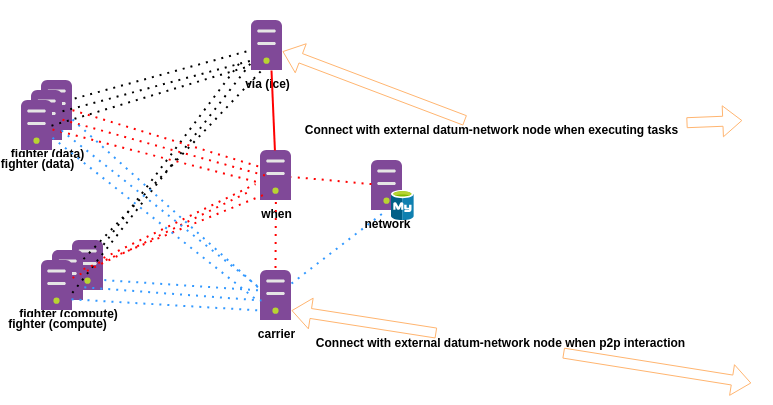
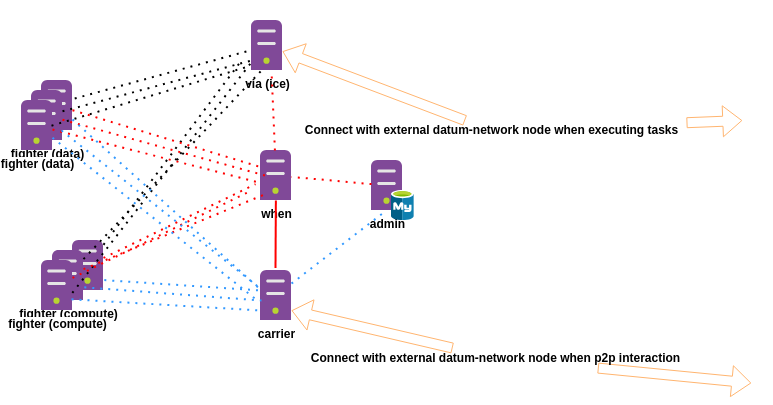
(273, 110) -> (273, 110)
(388, 225) -> (388, 225)
(276, 234) -> (276, 234)
(501, 343) -> (496, 358)
